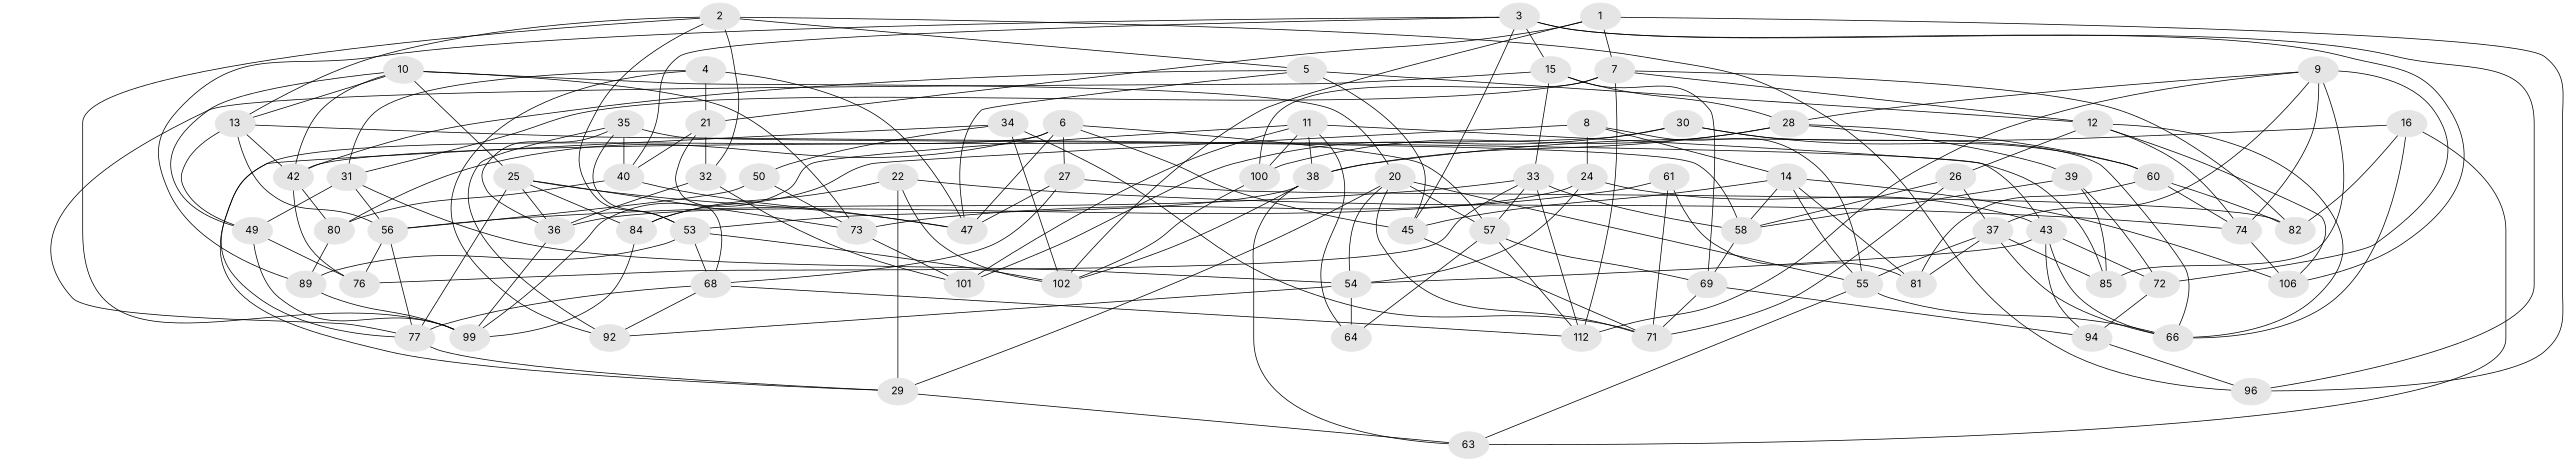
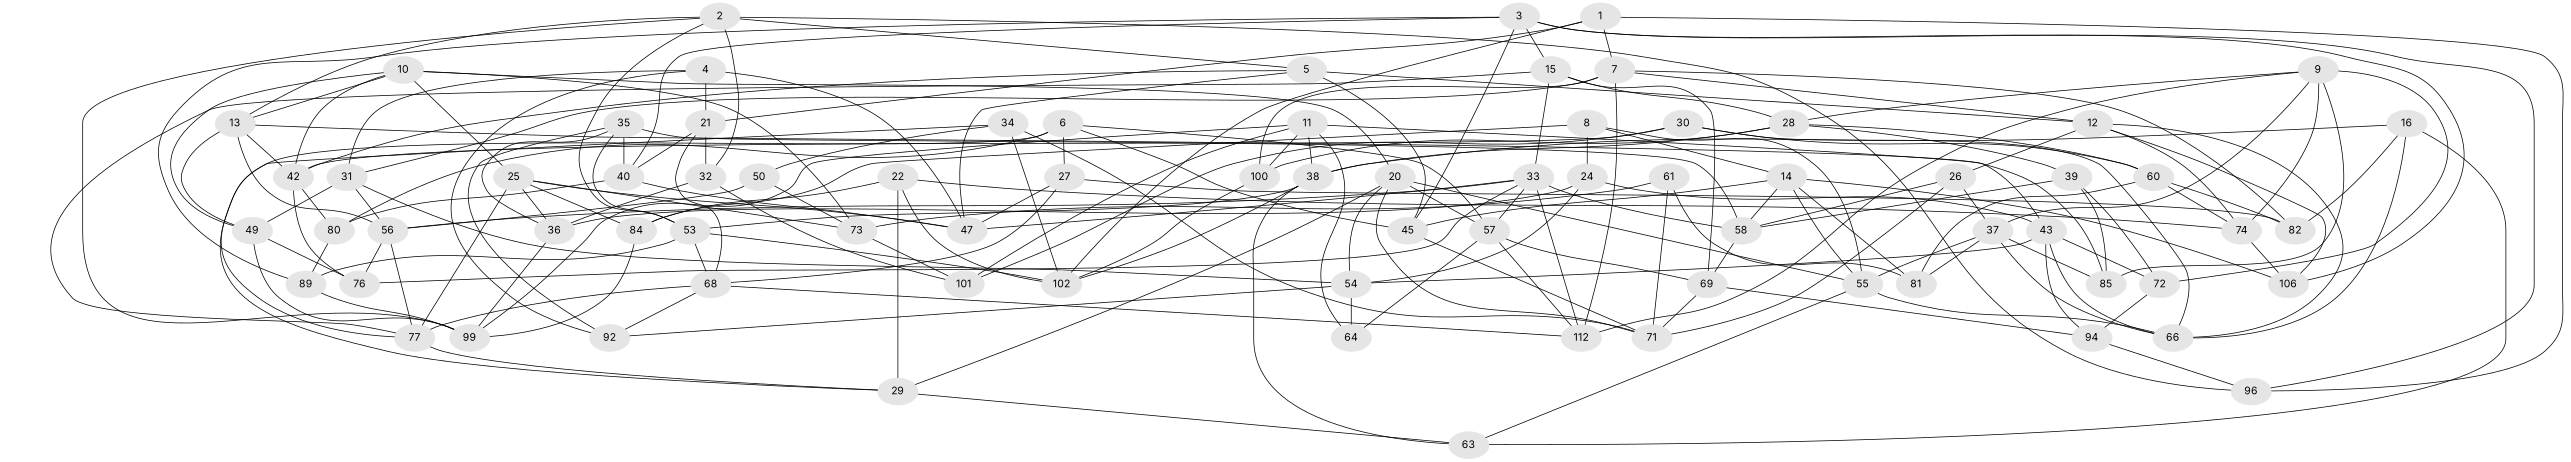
(1015, 177) -> (1251, 207)
